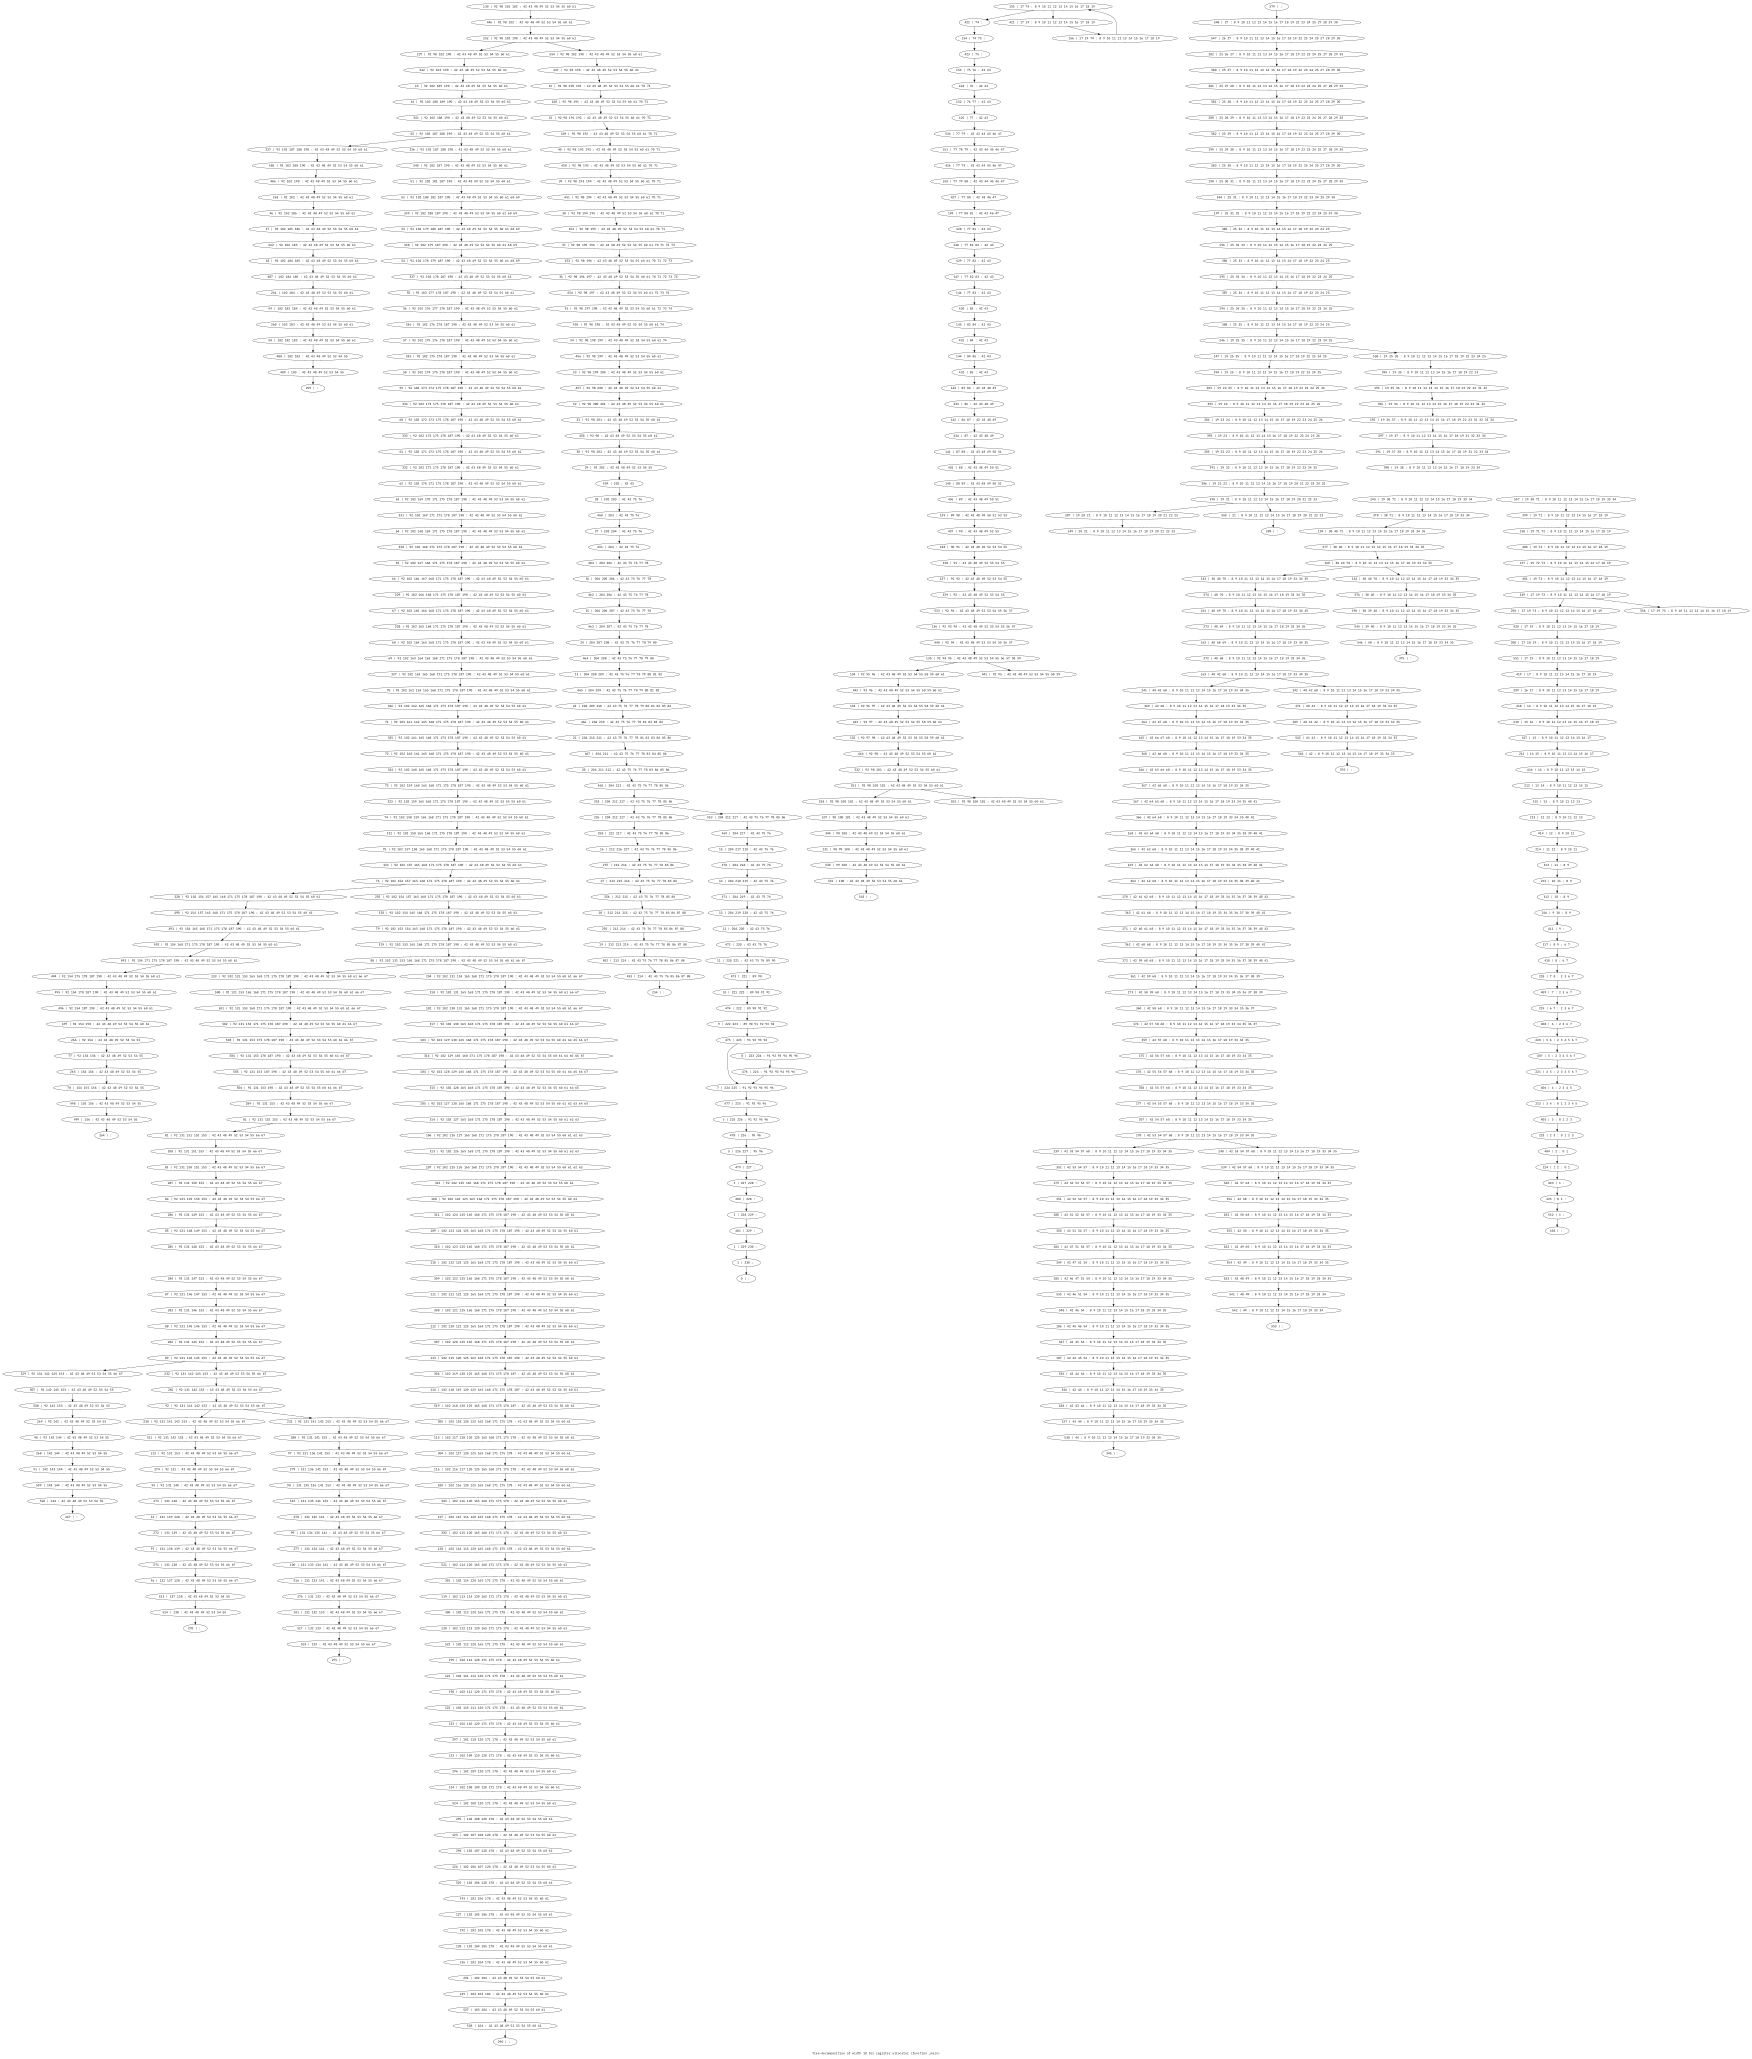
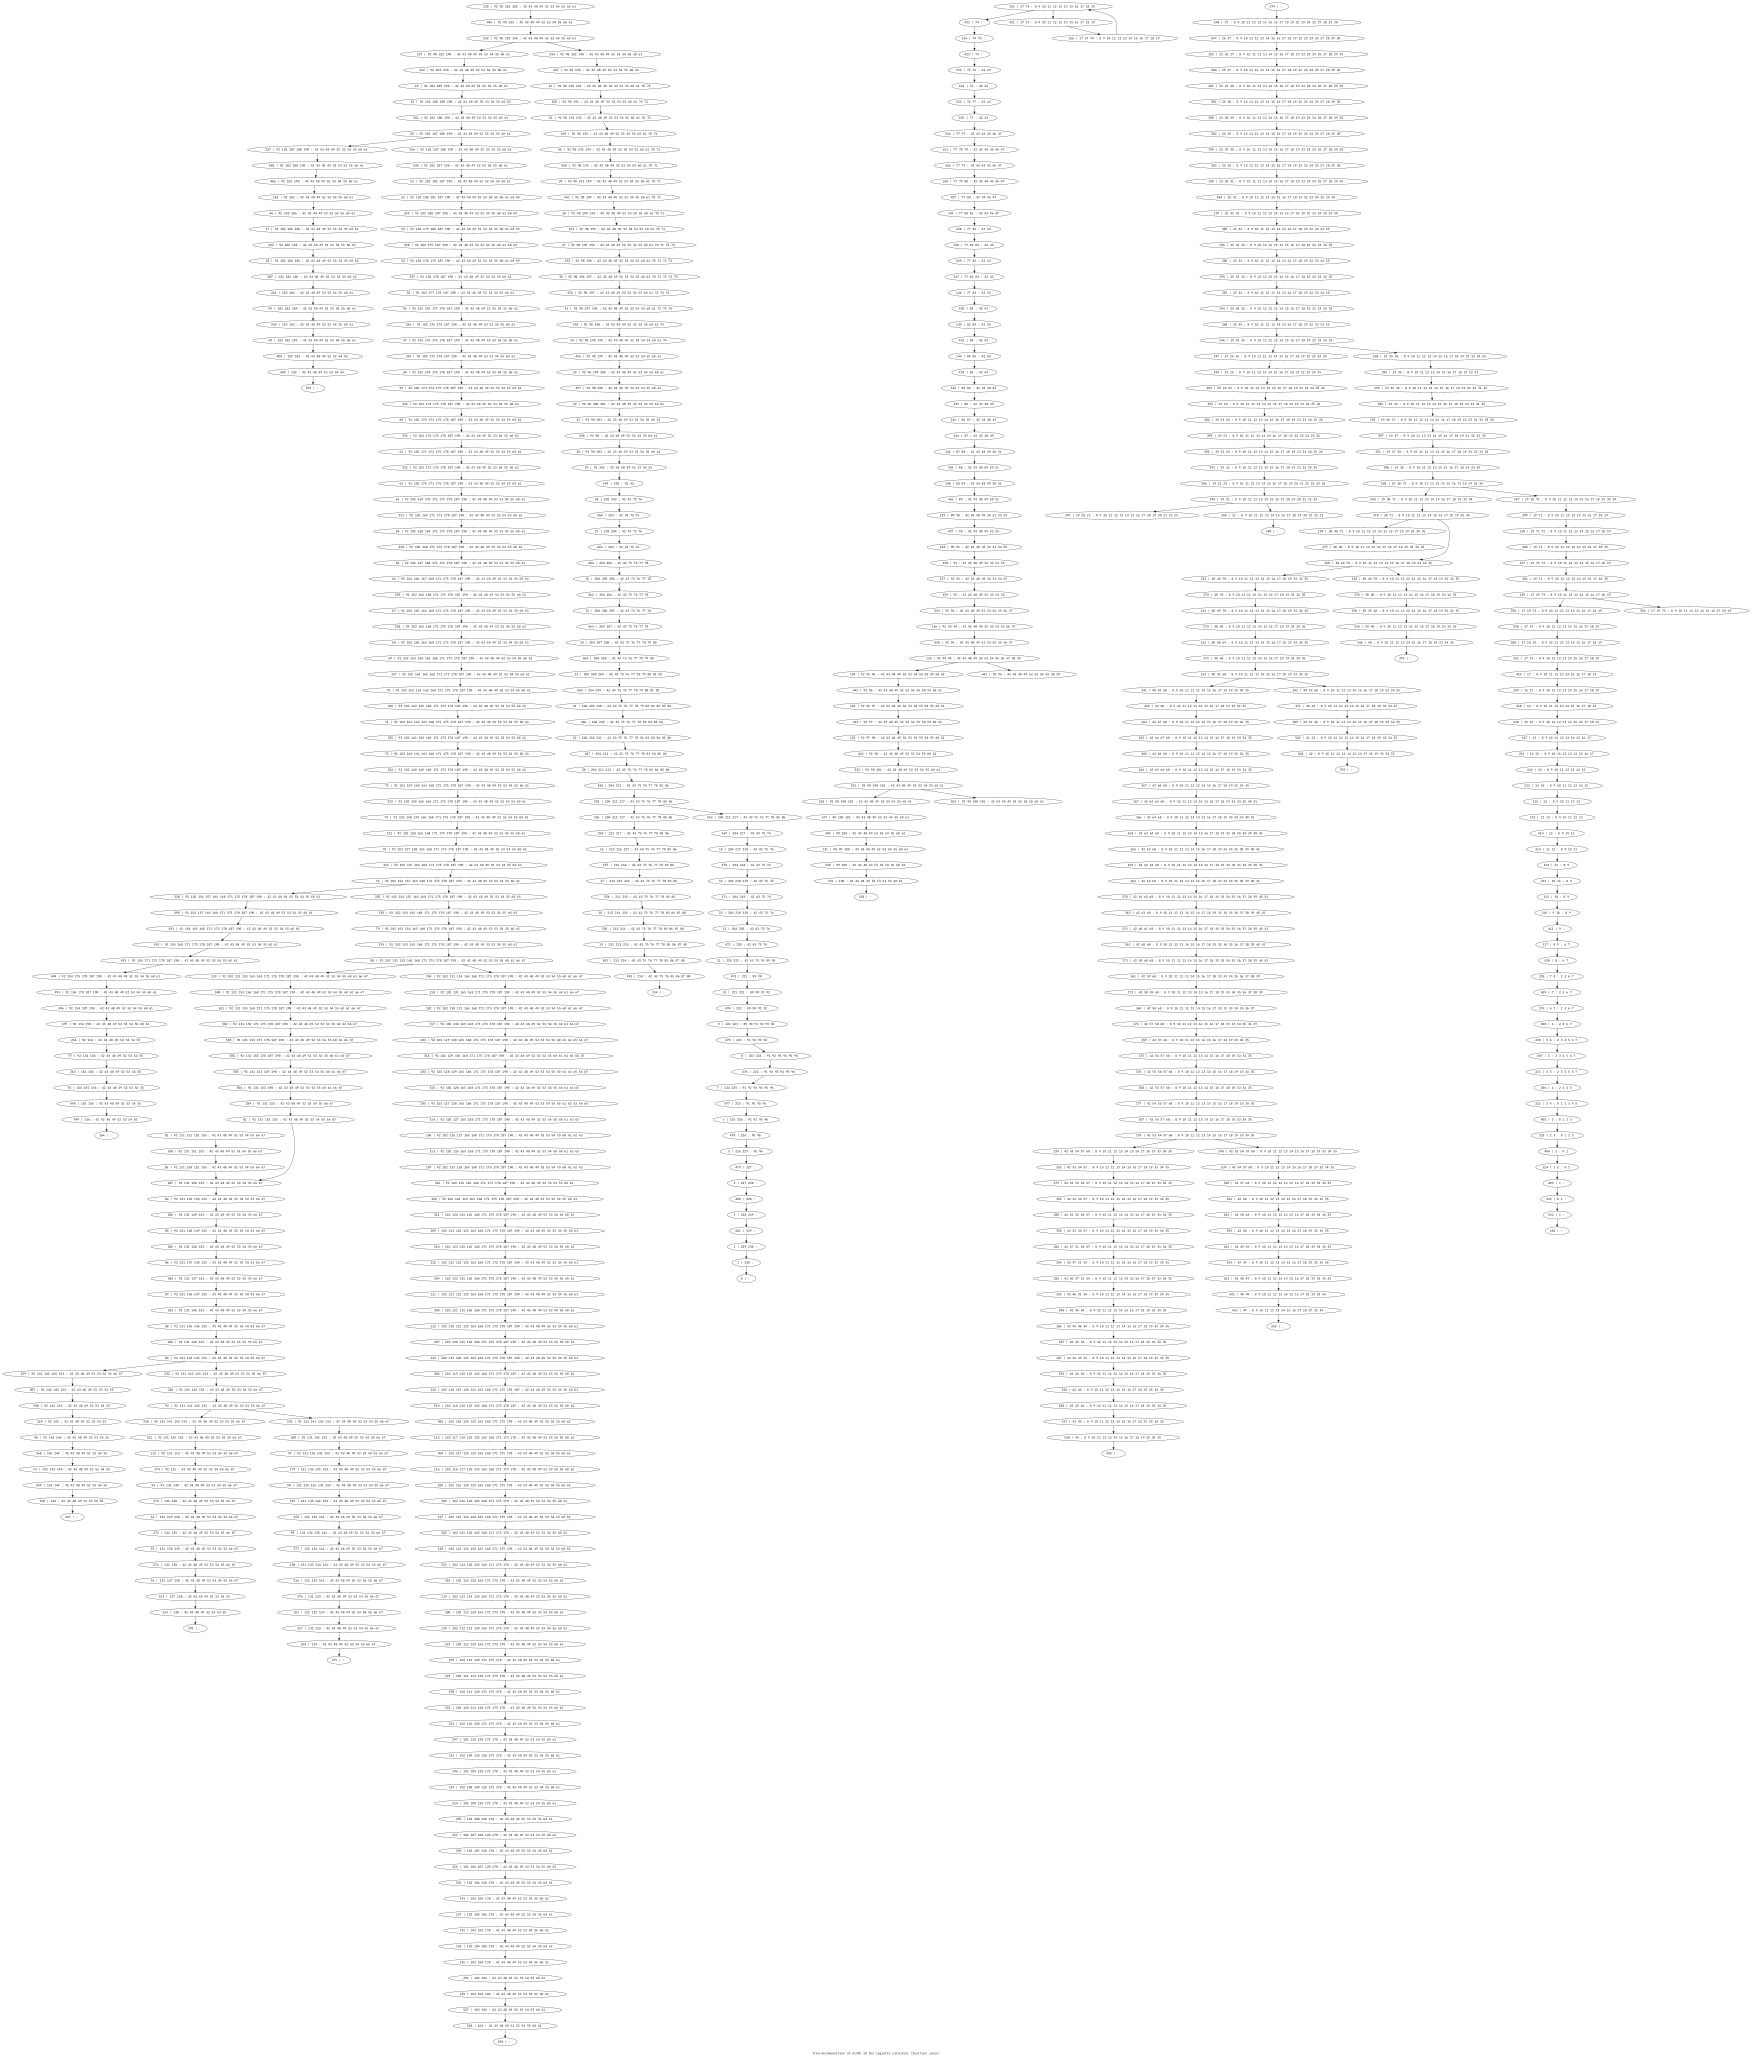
none -> (1433, 484)
(1122, 531) -> none
(1376, 554) -> (1448, 546)
(640, 888) -> none
(727, 1063) -> (758, 1047)
(254, 1127) -> (292, 1162)
none -> (216, 1263)
none -> (73, 1381)
(505, 1969) -> none
